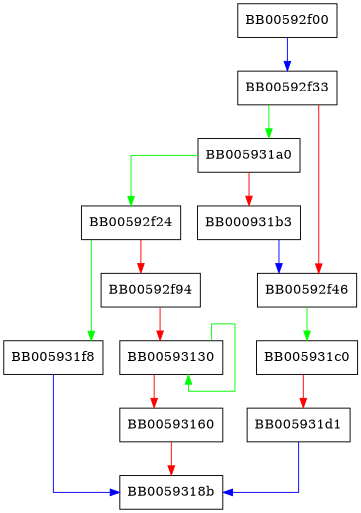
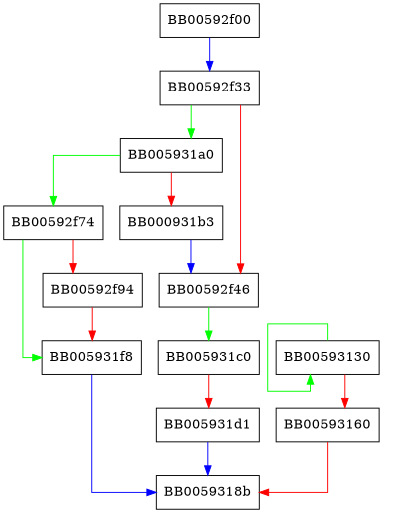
(131, 223) -> (53, 223)
(160, 319) -> (92, 319)
